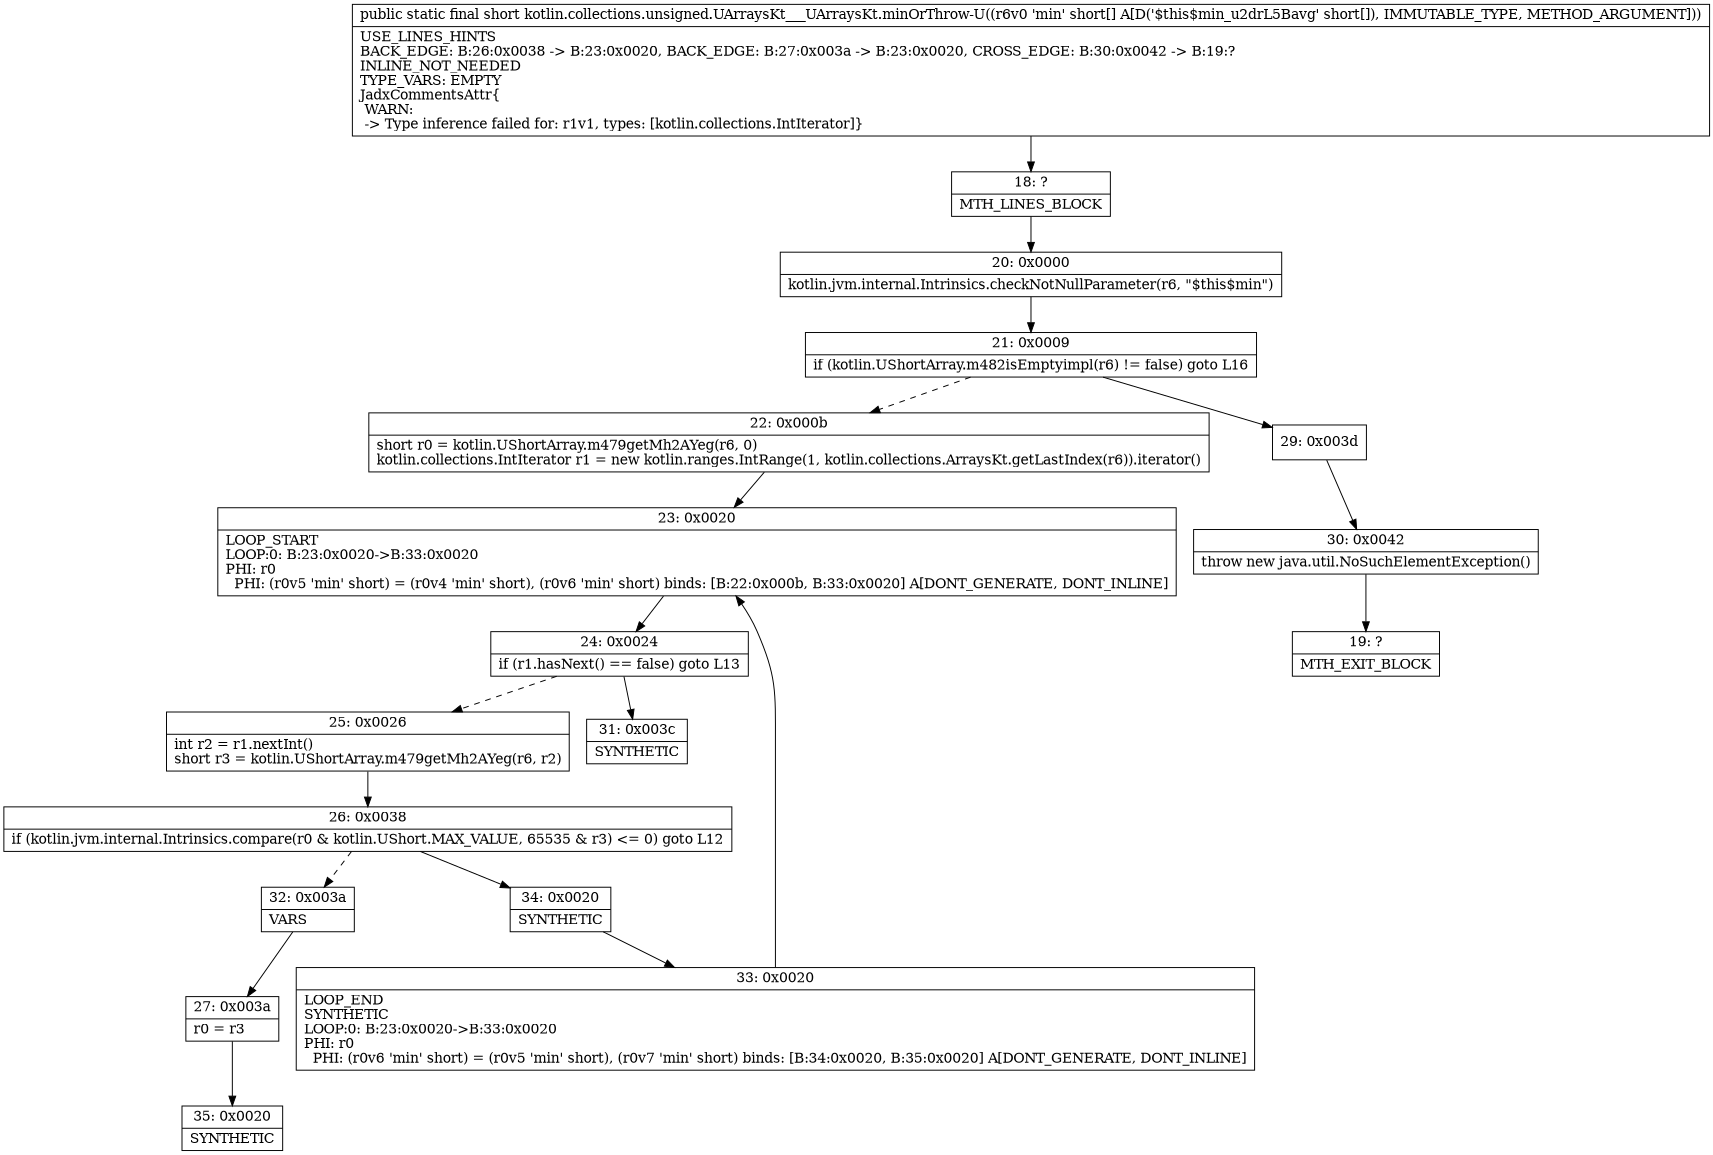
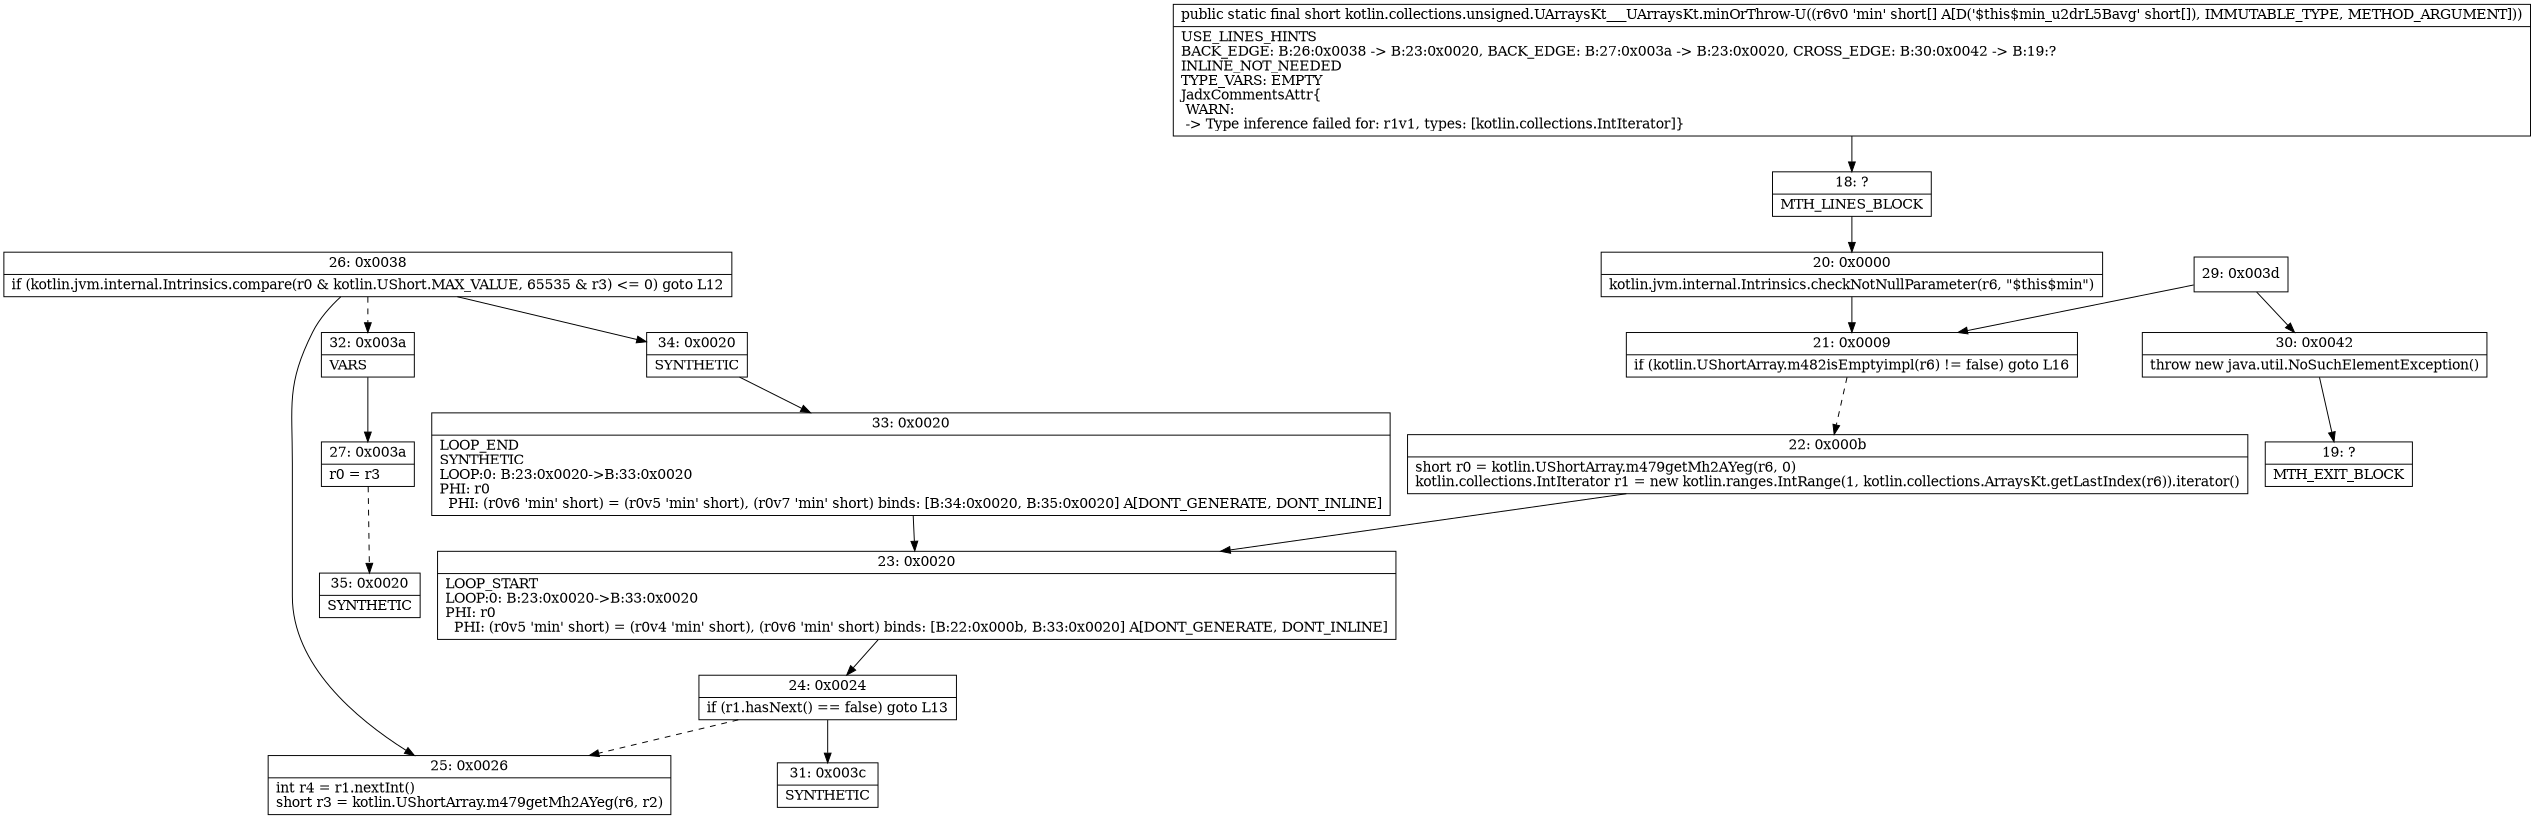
(1183, 401) -> (2081, 308)
(244, 745) -> (346, 788)
(368, 784) -> (292, 539)
(232, 1069) -> (369, 525)
